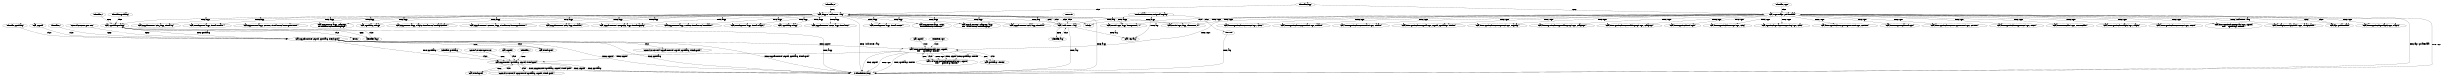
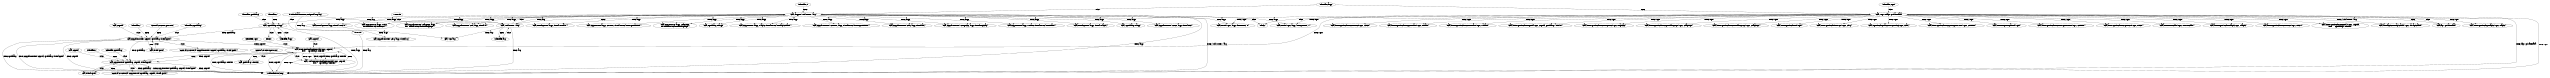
(330, 17) -> (367, 32)
